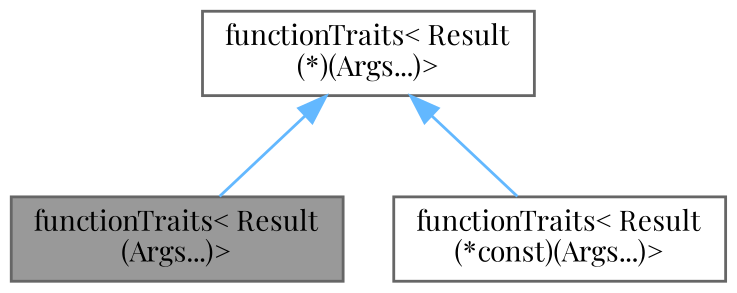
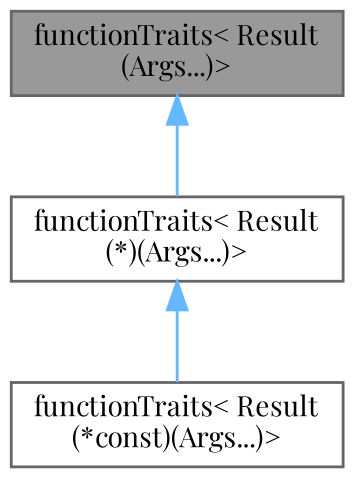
(262, 156) -> (177, 161)
